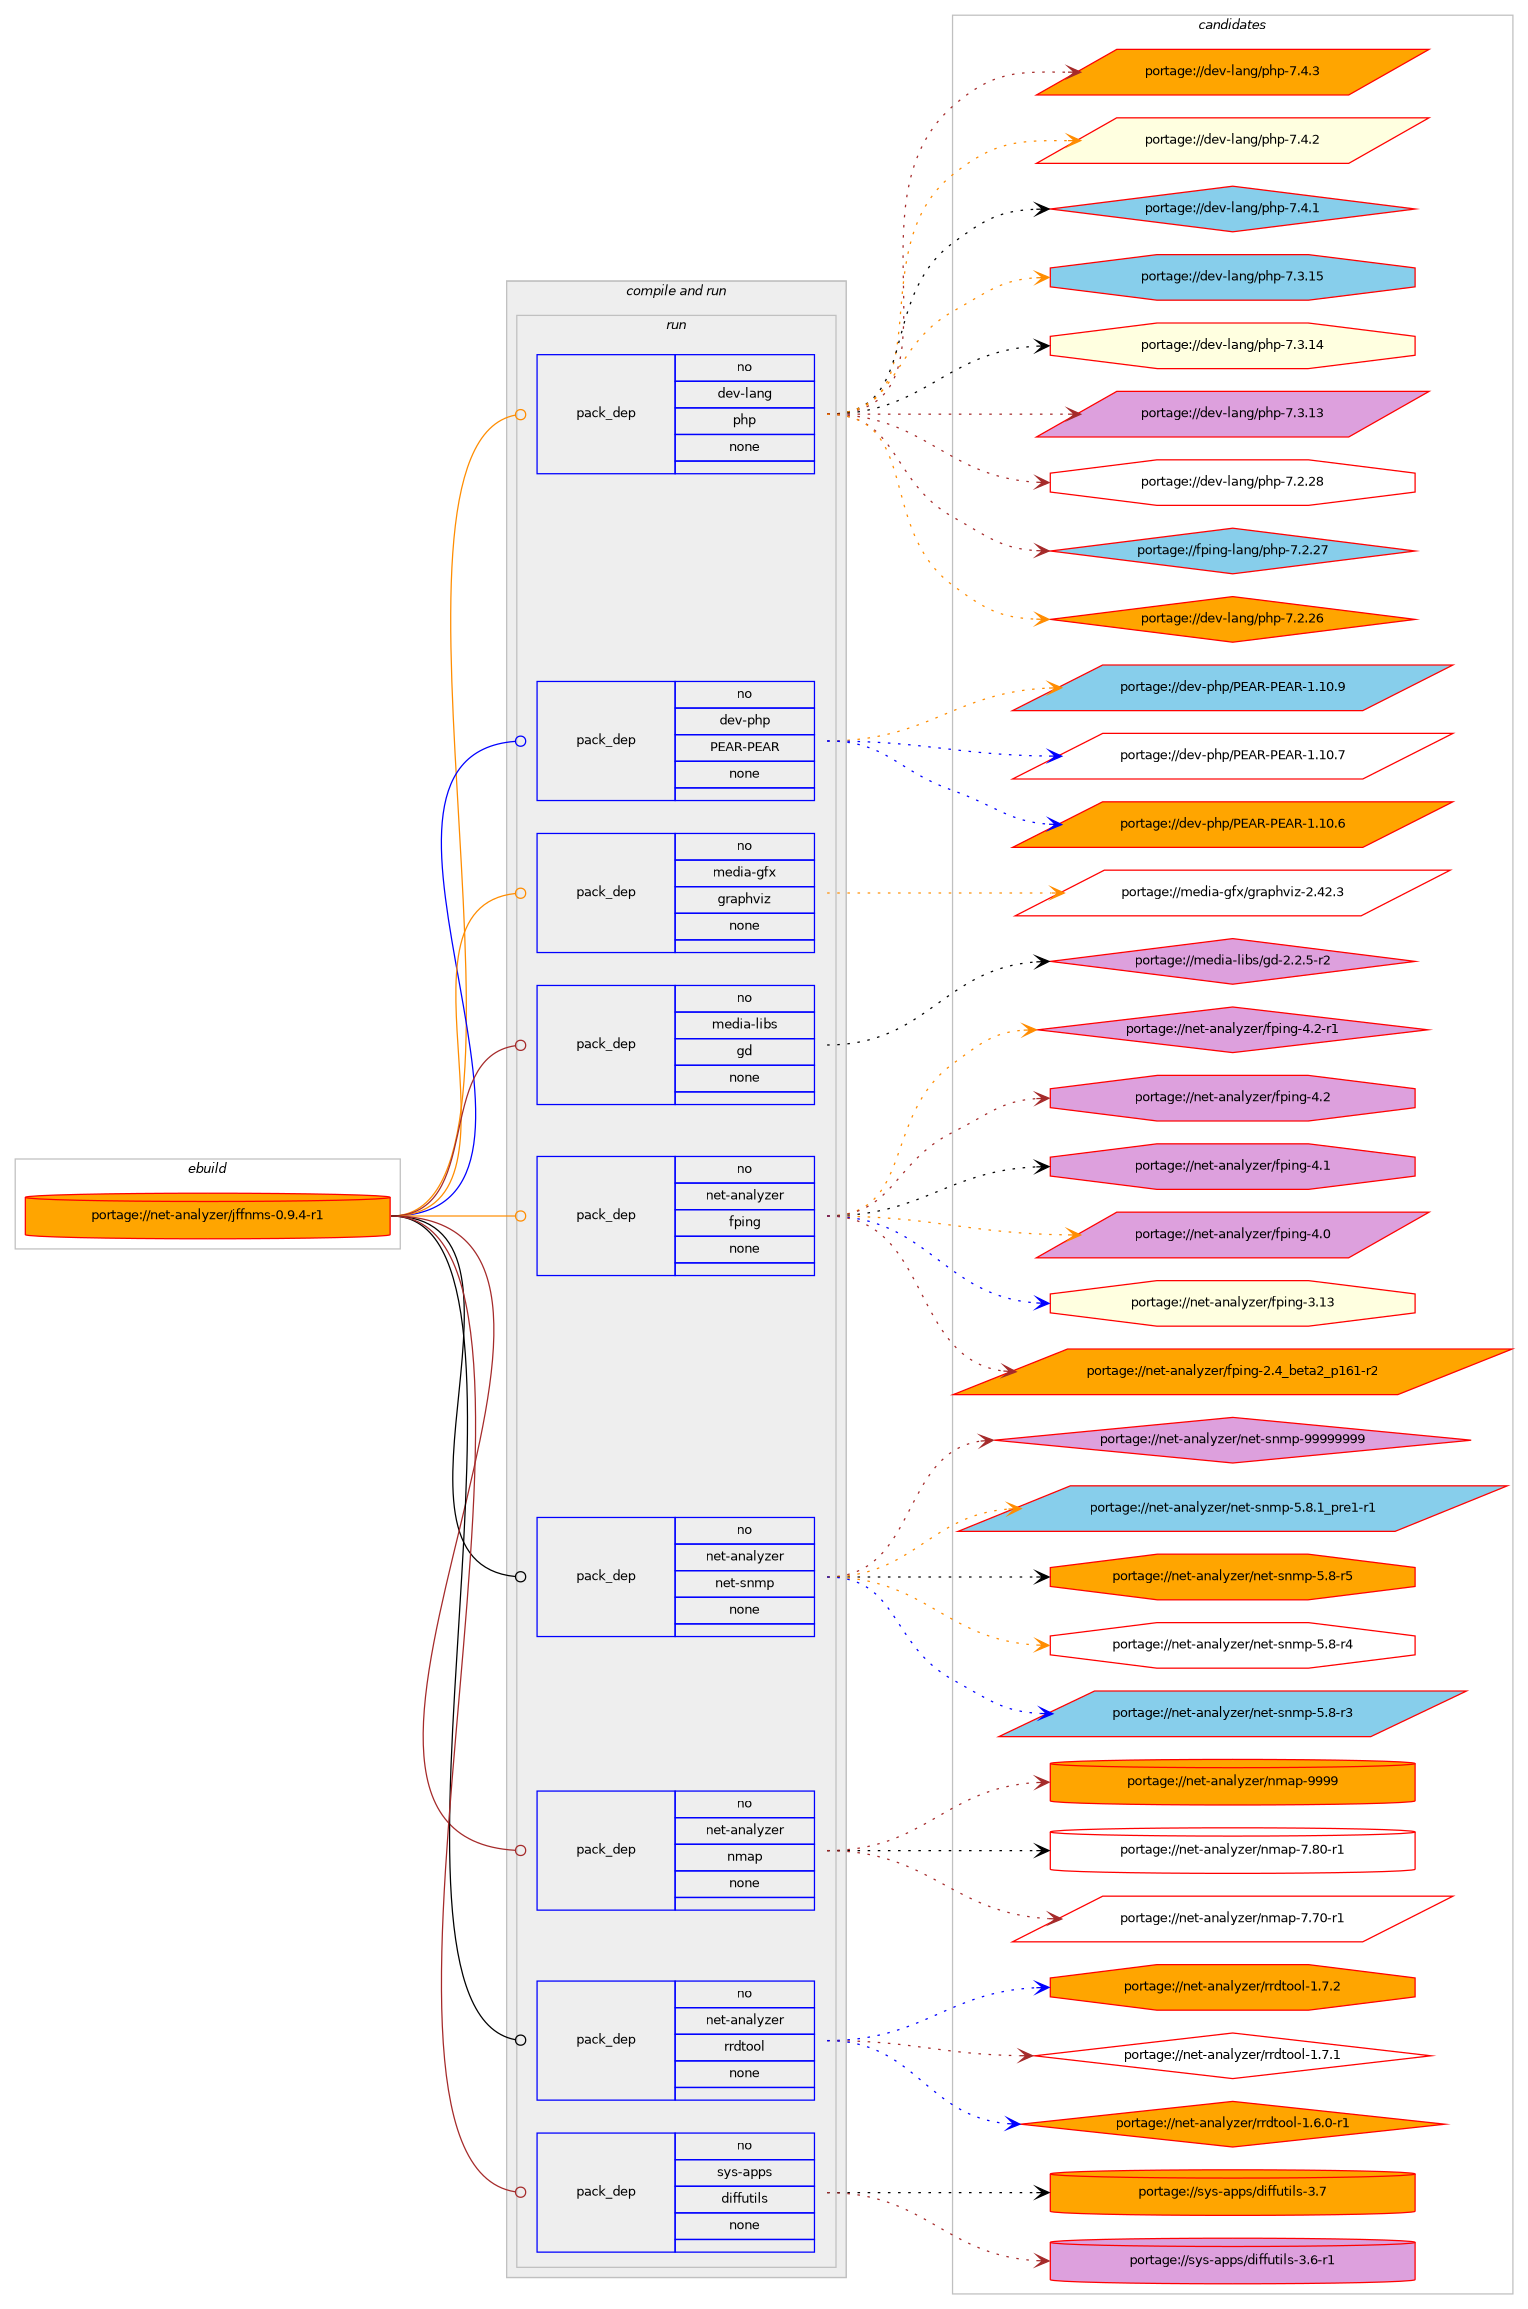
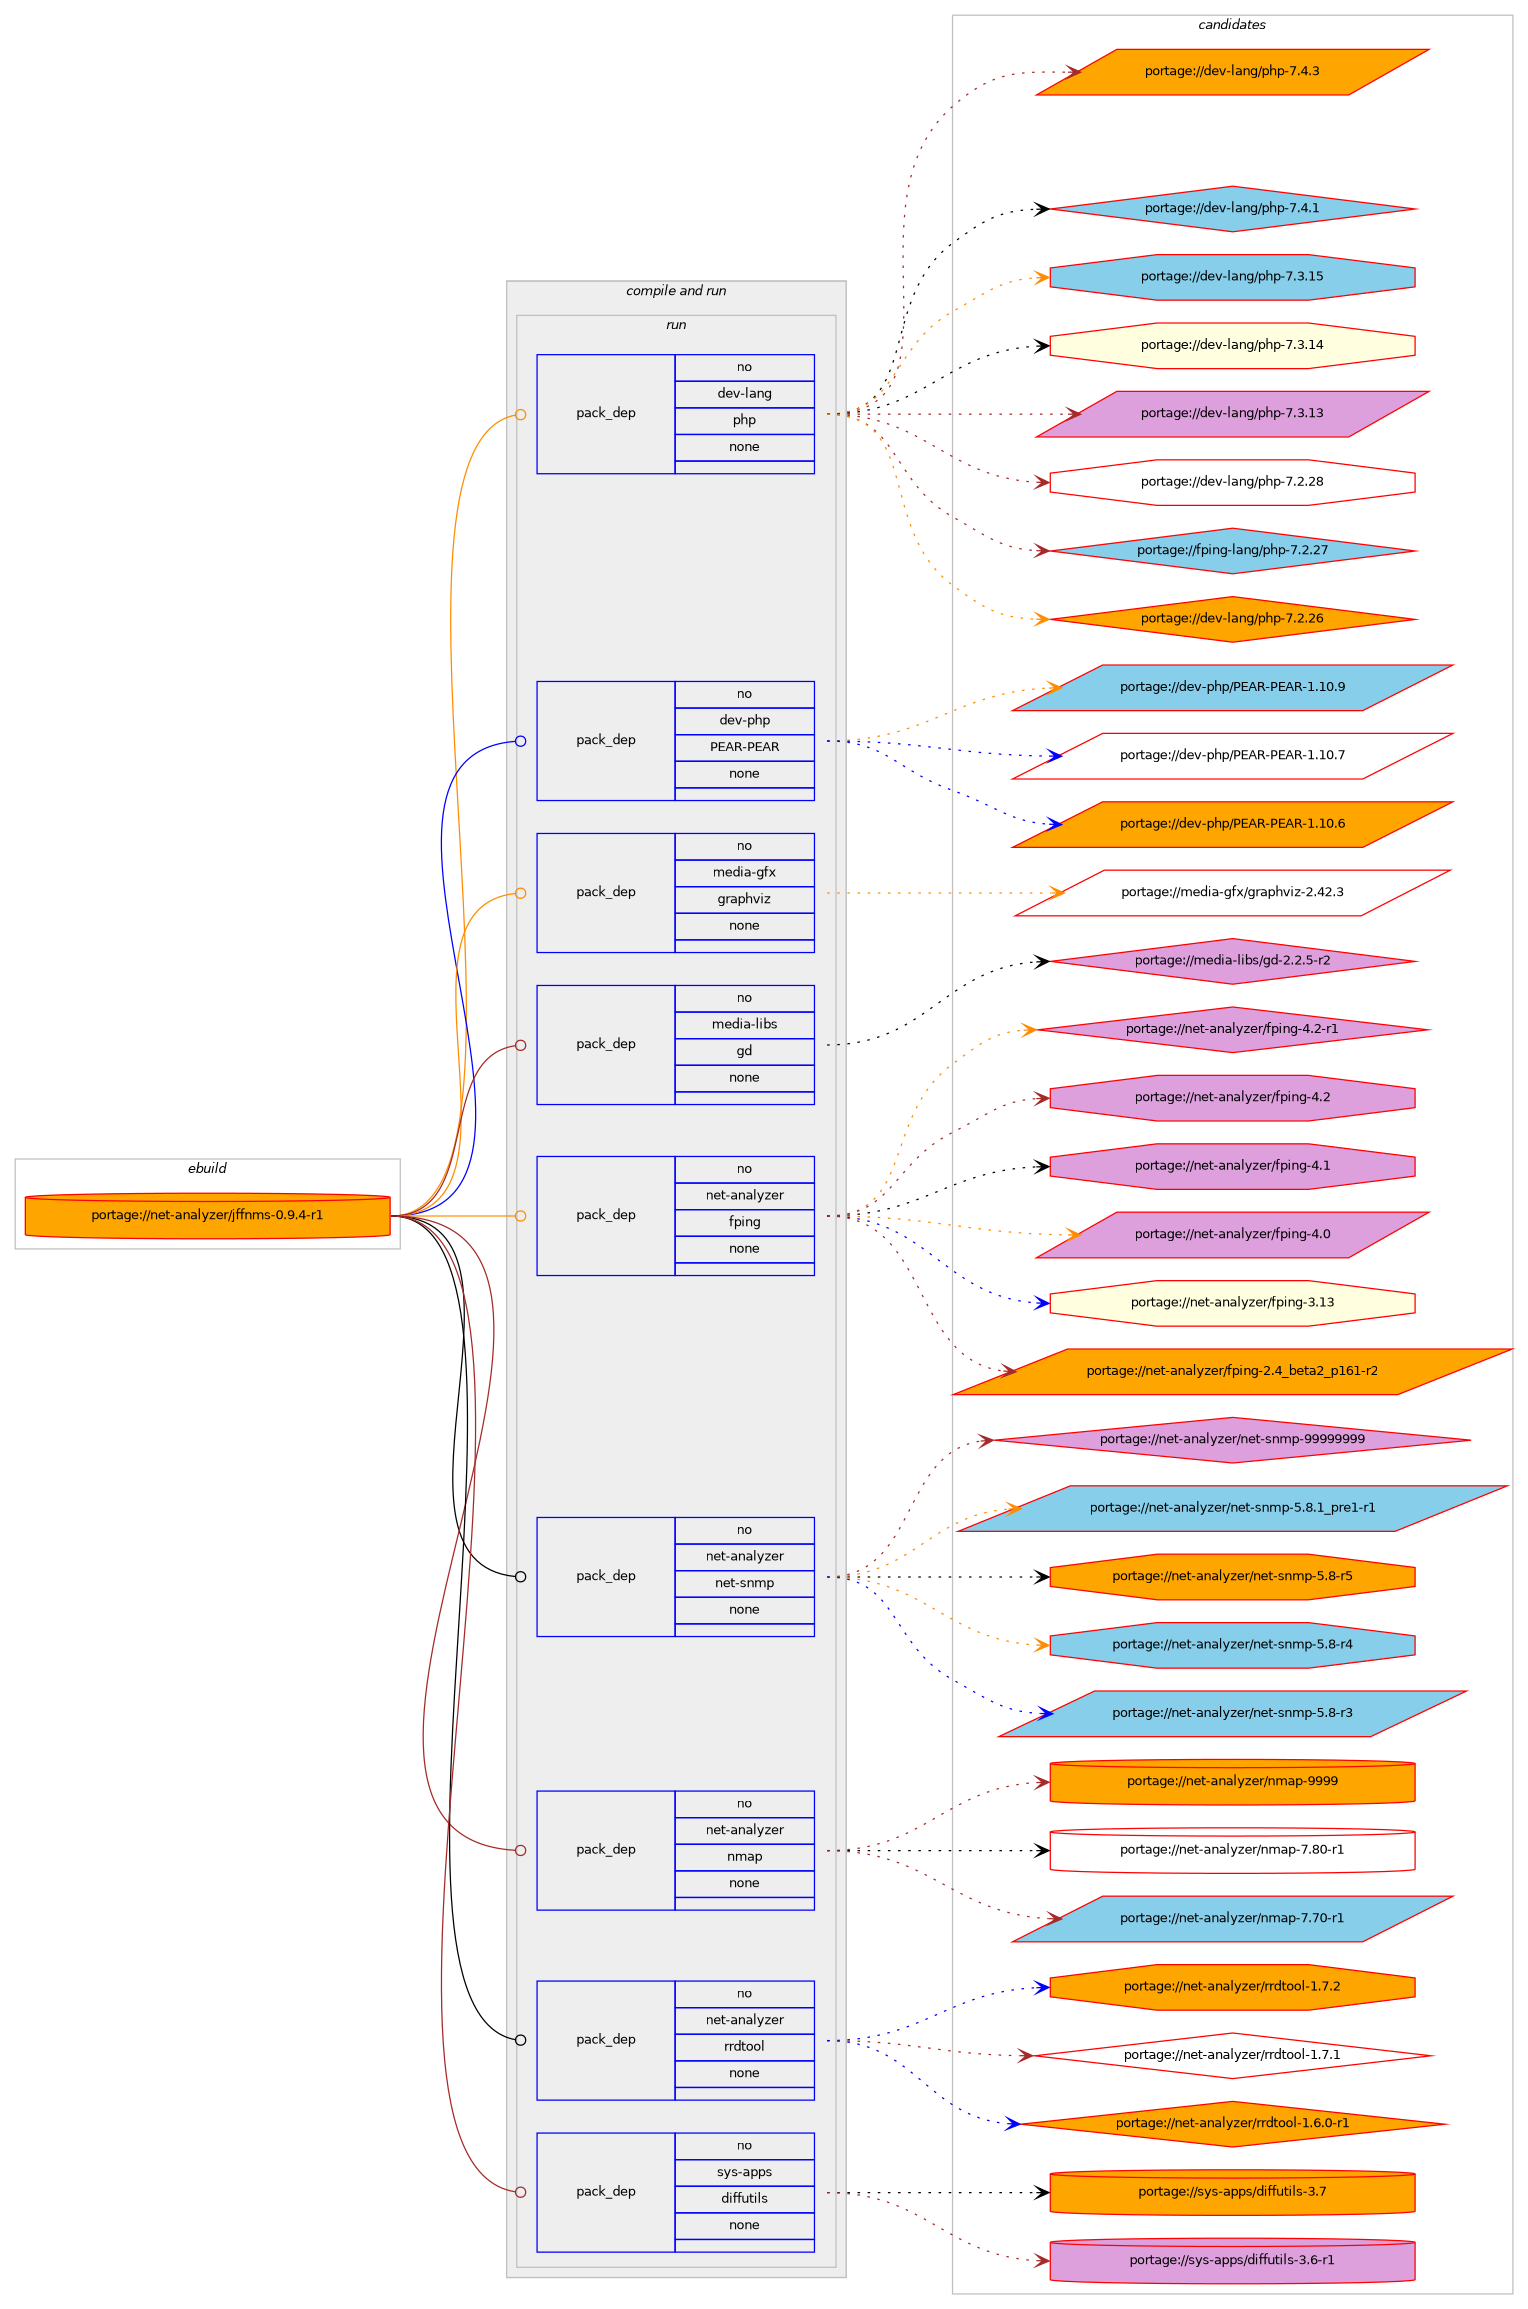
(1233, 141) -> none
(1233, 1645) -> (1233, 1645)
(1233, 1919) -> (1233, 1919)
